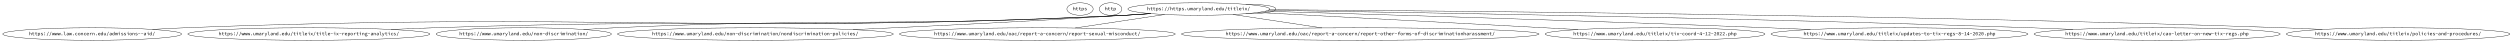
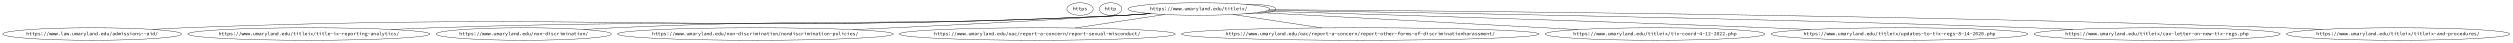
(1199, 9) -> (1199, 9)
(92, 34) -> (92, 34)
(2398, 34) -> (2398, 34)
